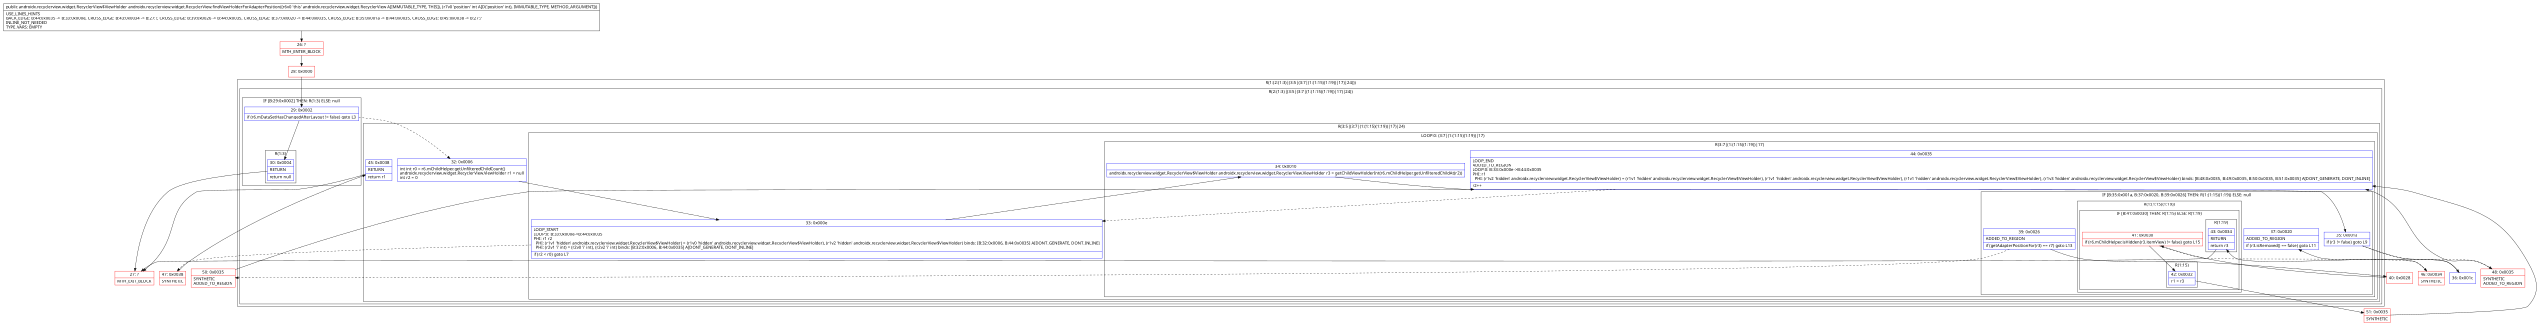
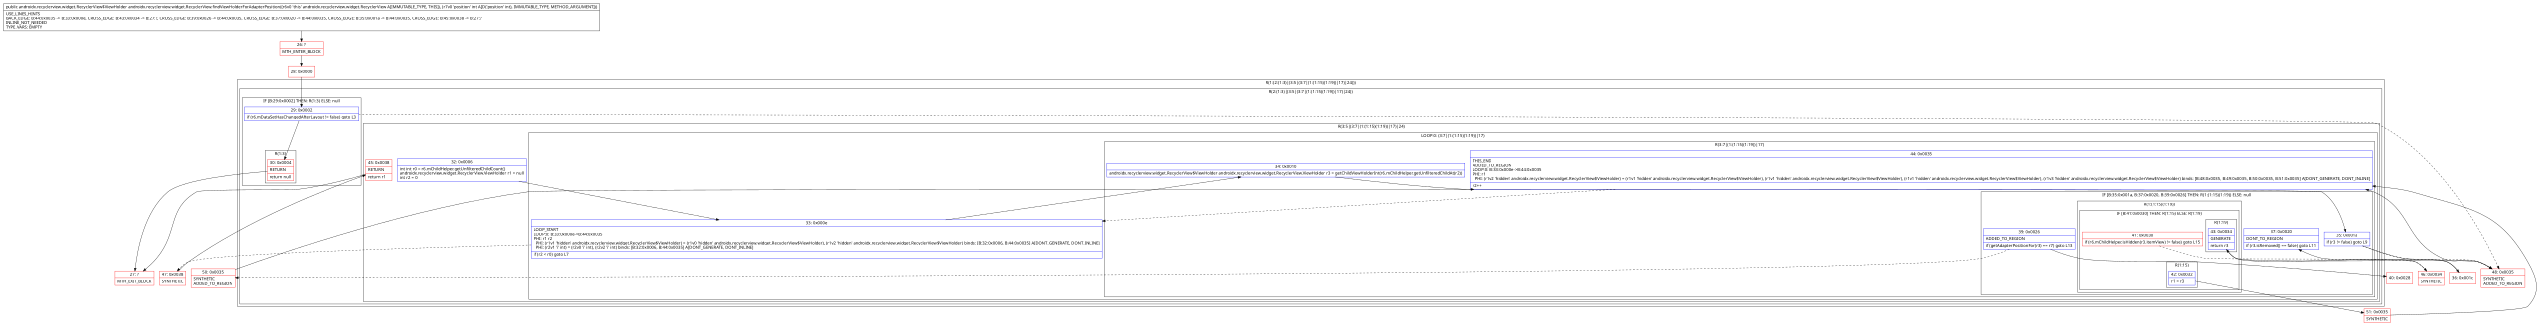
(407, 129) -> (1463, 117)
(1483, 161) -> (1482, 161)
(281, 170) -> (281, 170)
(379, 170) -> (379, 170)
(2219, 239) -> (2221, 239)
(2266, 239) -> (2265, 239)
(2161, 257) -> none
(1181, 261) -> (2357, 261)
(2274, 269) -> none
(2463, 278) -> (2463, 278)
